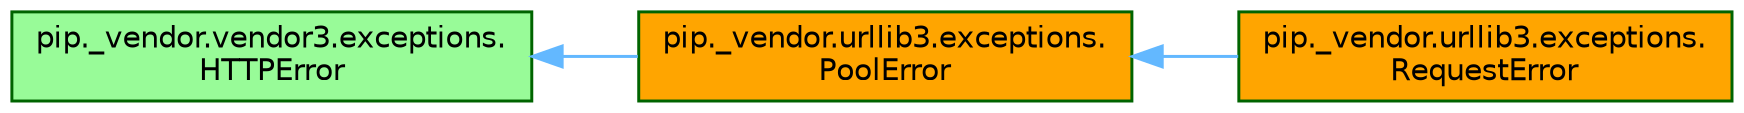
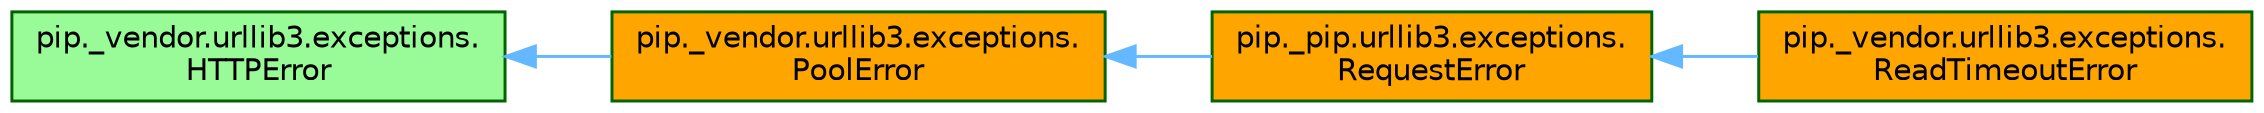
(272, 56) -> (258, 56)
(1485, 56) -> (1432, 56)
none -> (2005, 56)
